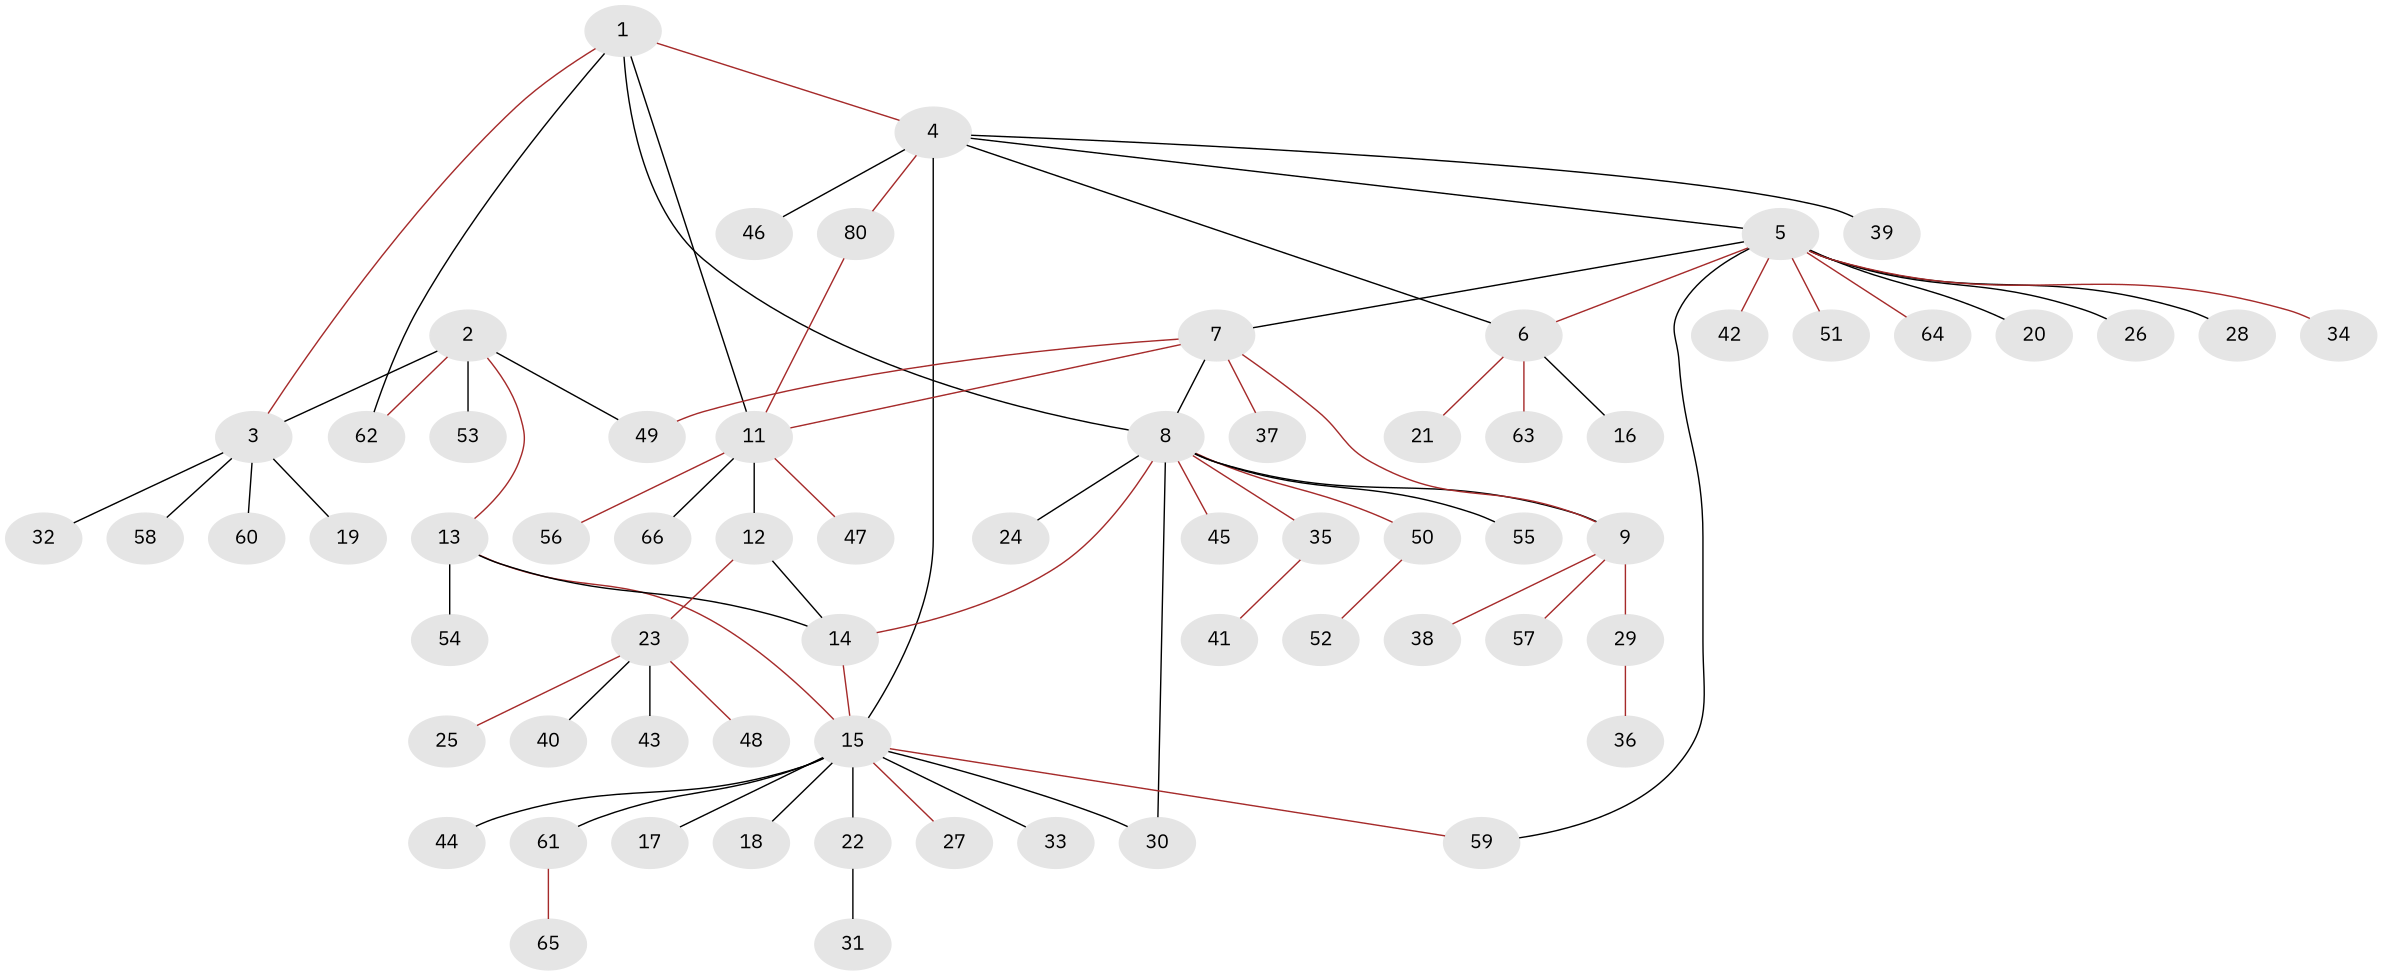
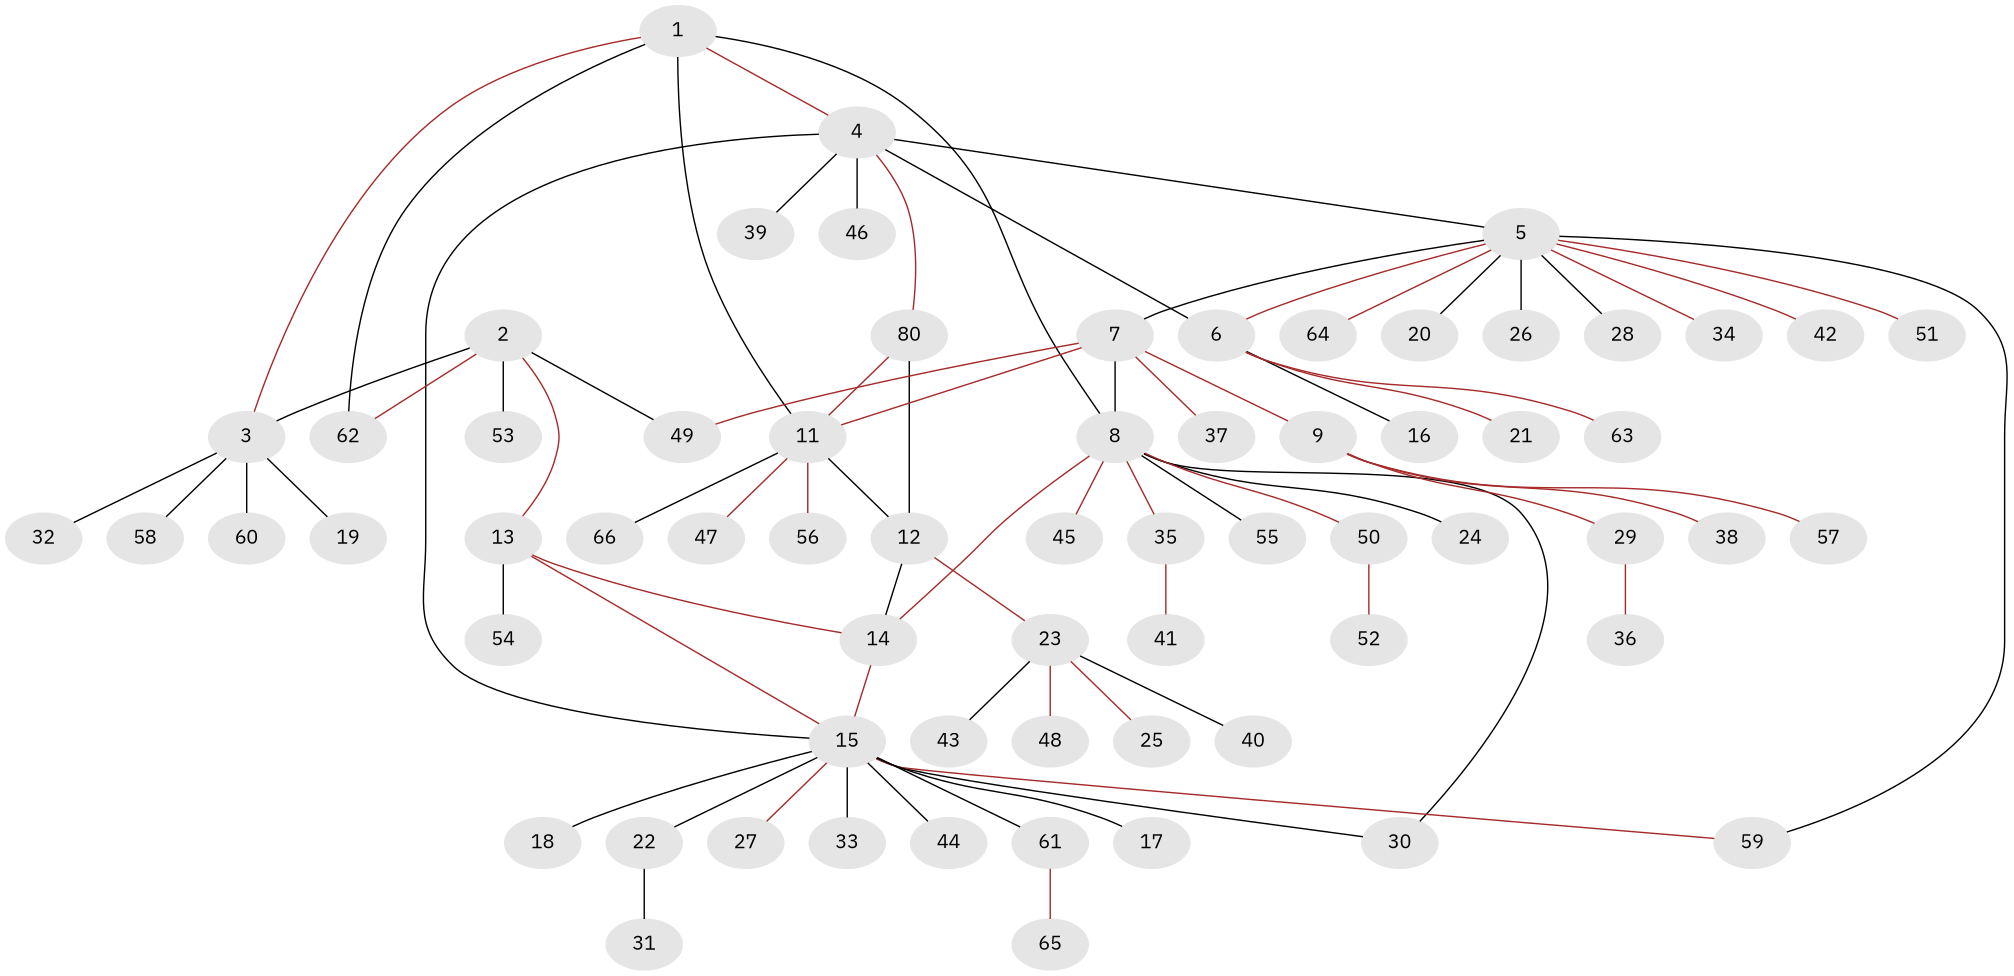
none -> (909, 437)
(1396, 488) -> none
(709, 601) -> (685, 601)
